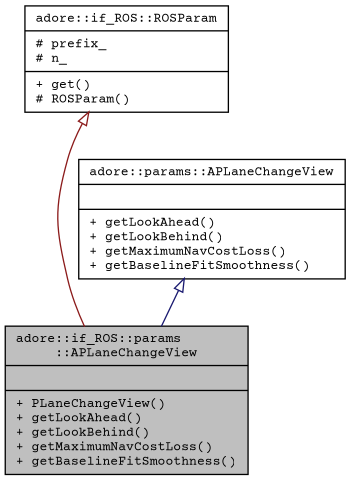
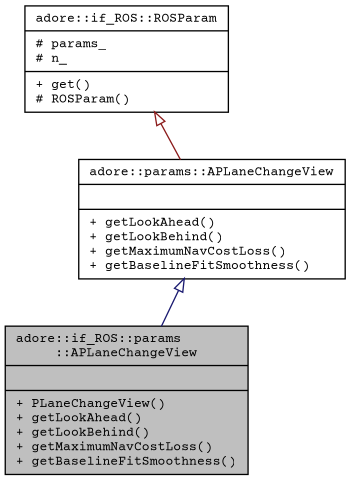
(72, 43) -> (72, 43)
(58, 225) -> (171, 142)
